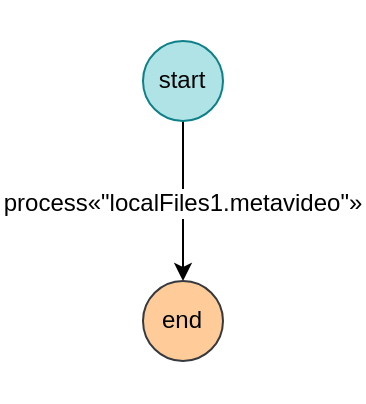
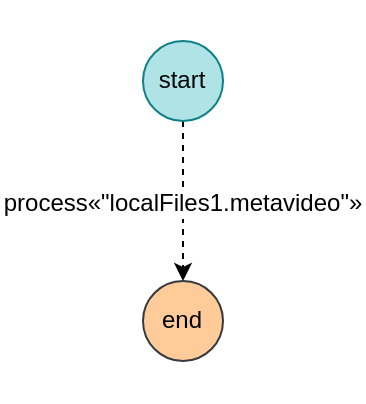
(183, 157) -> (183, 157)
